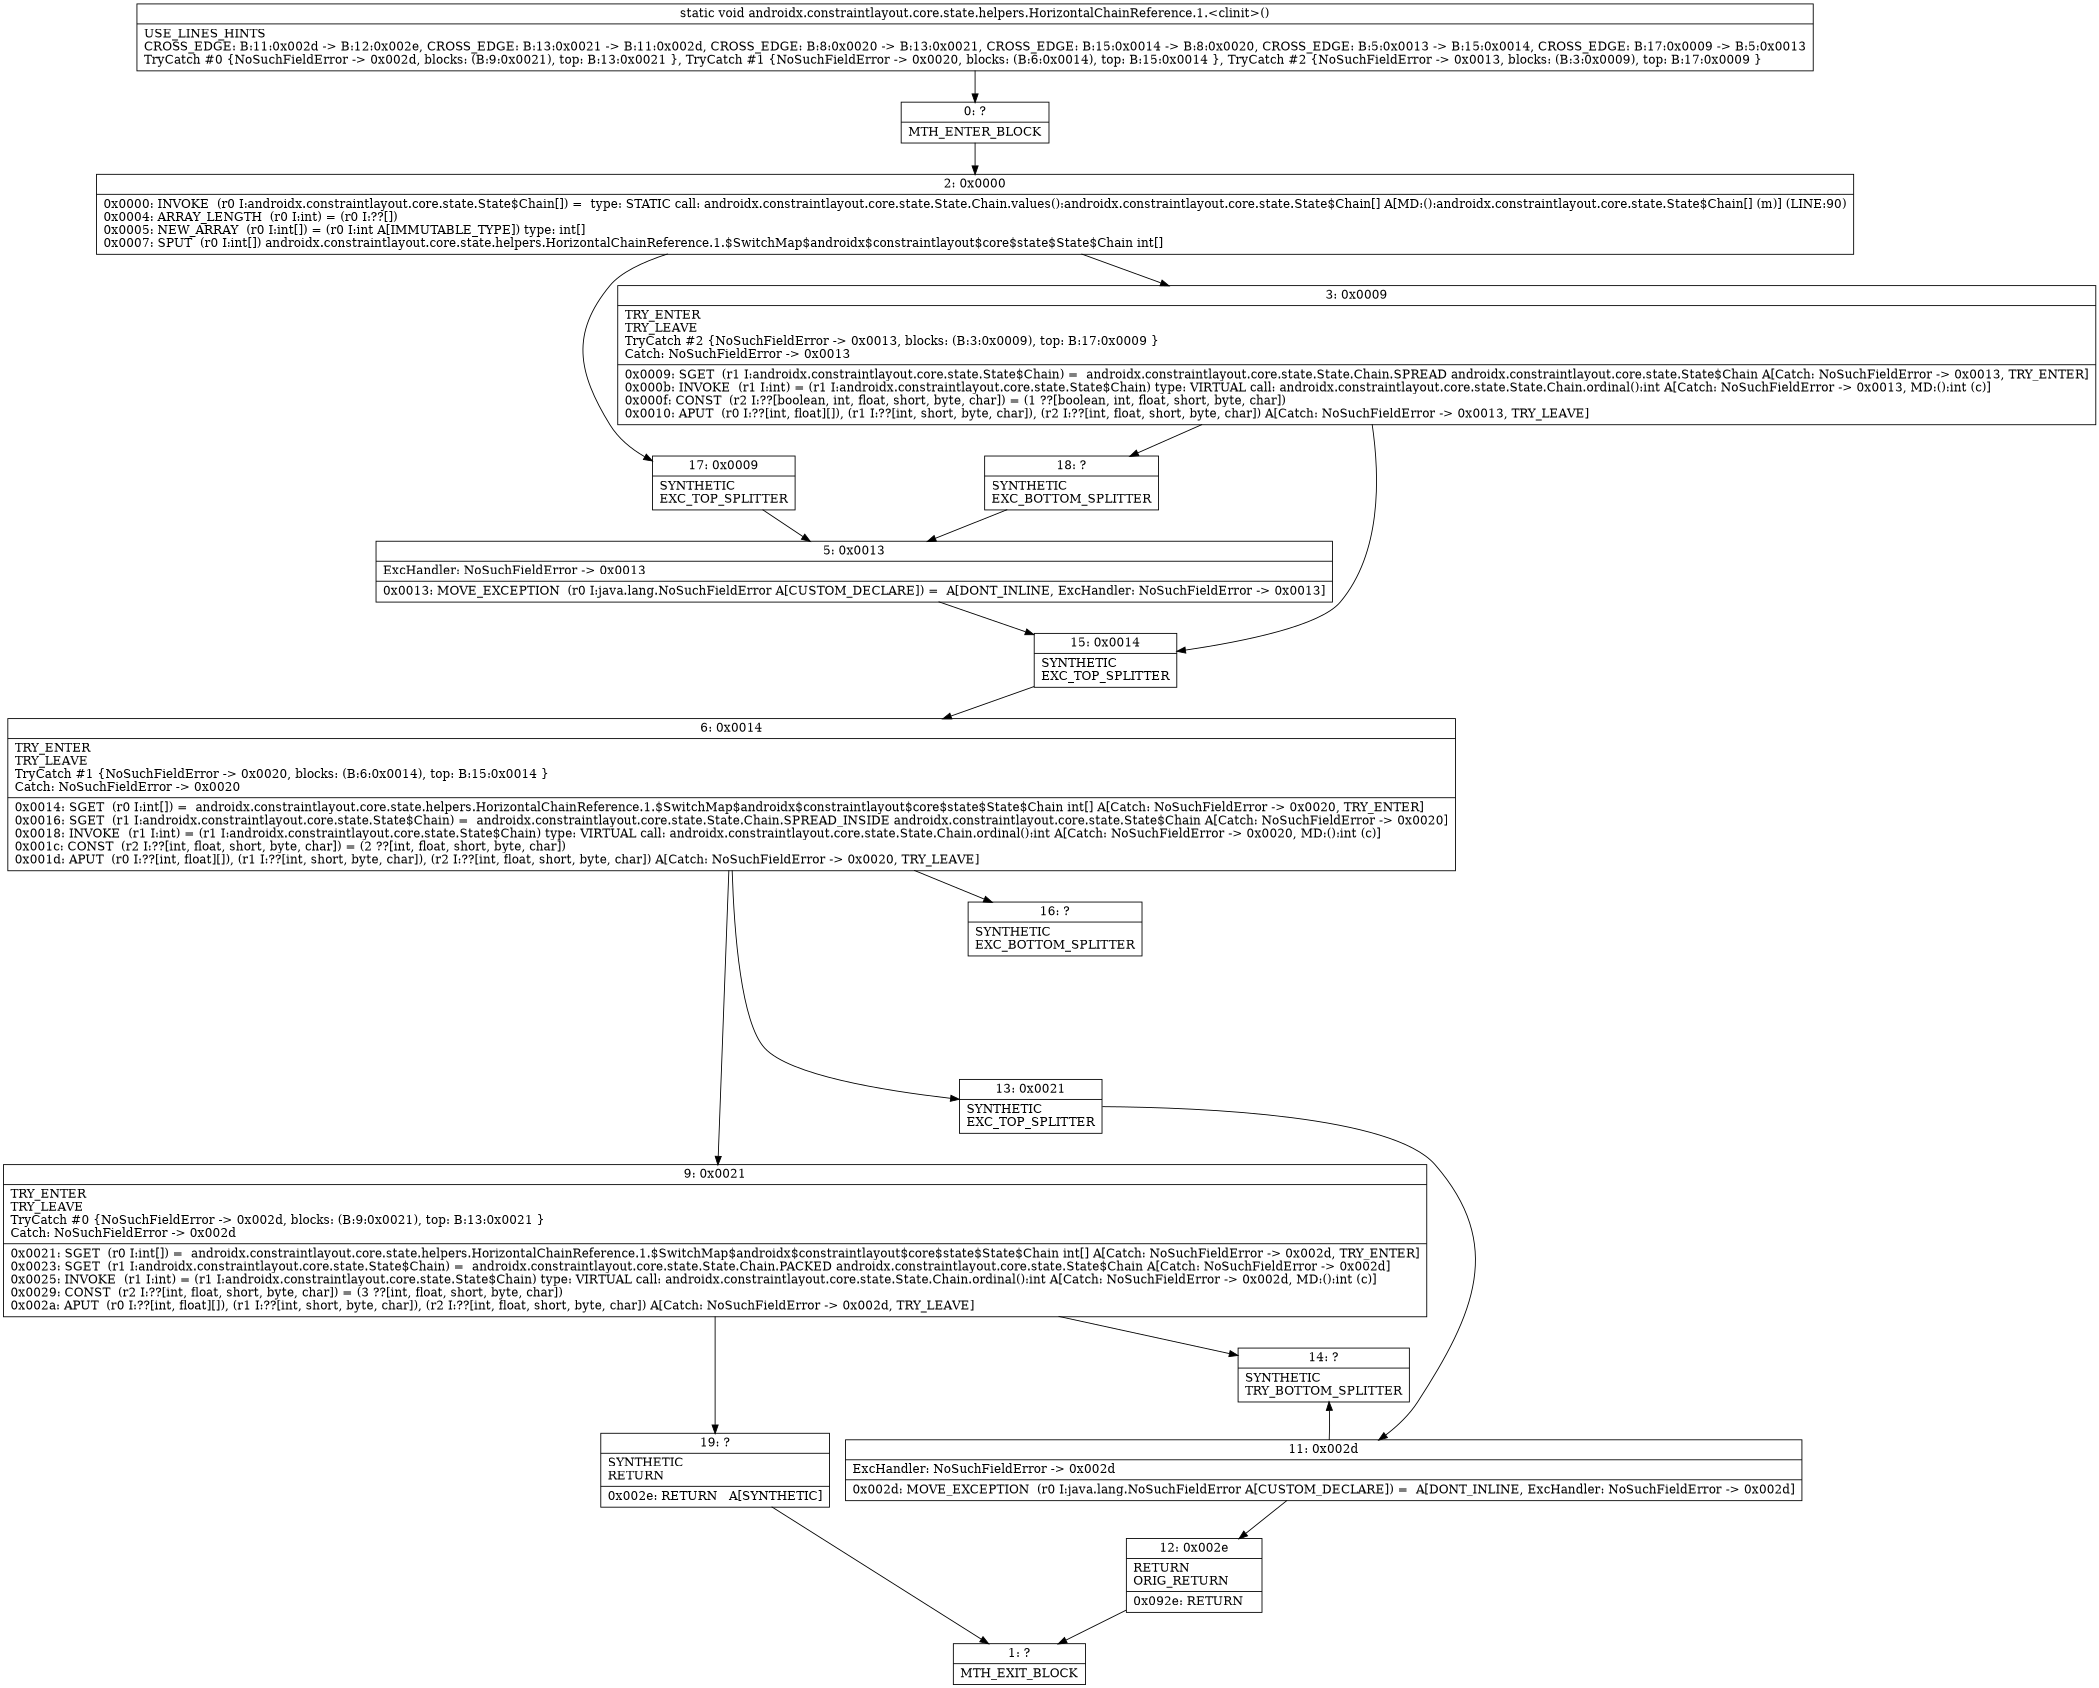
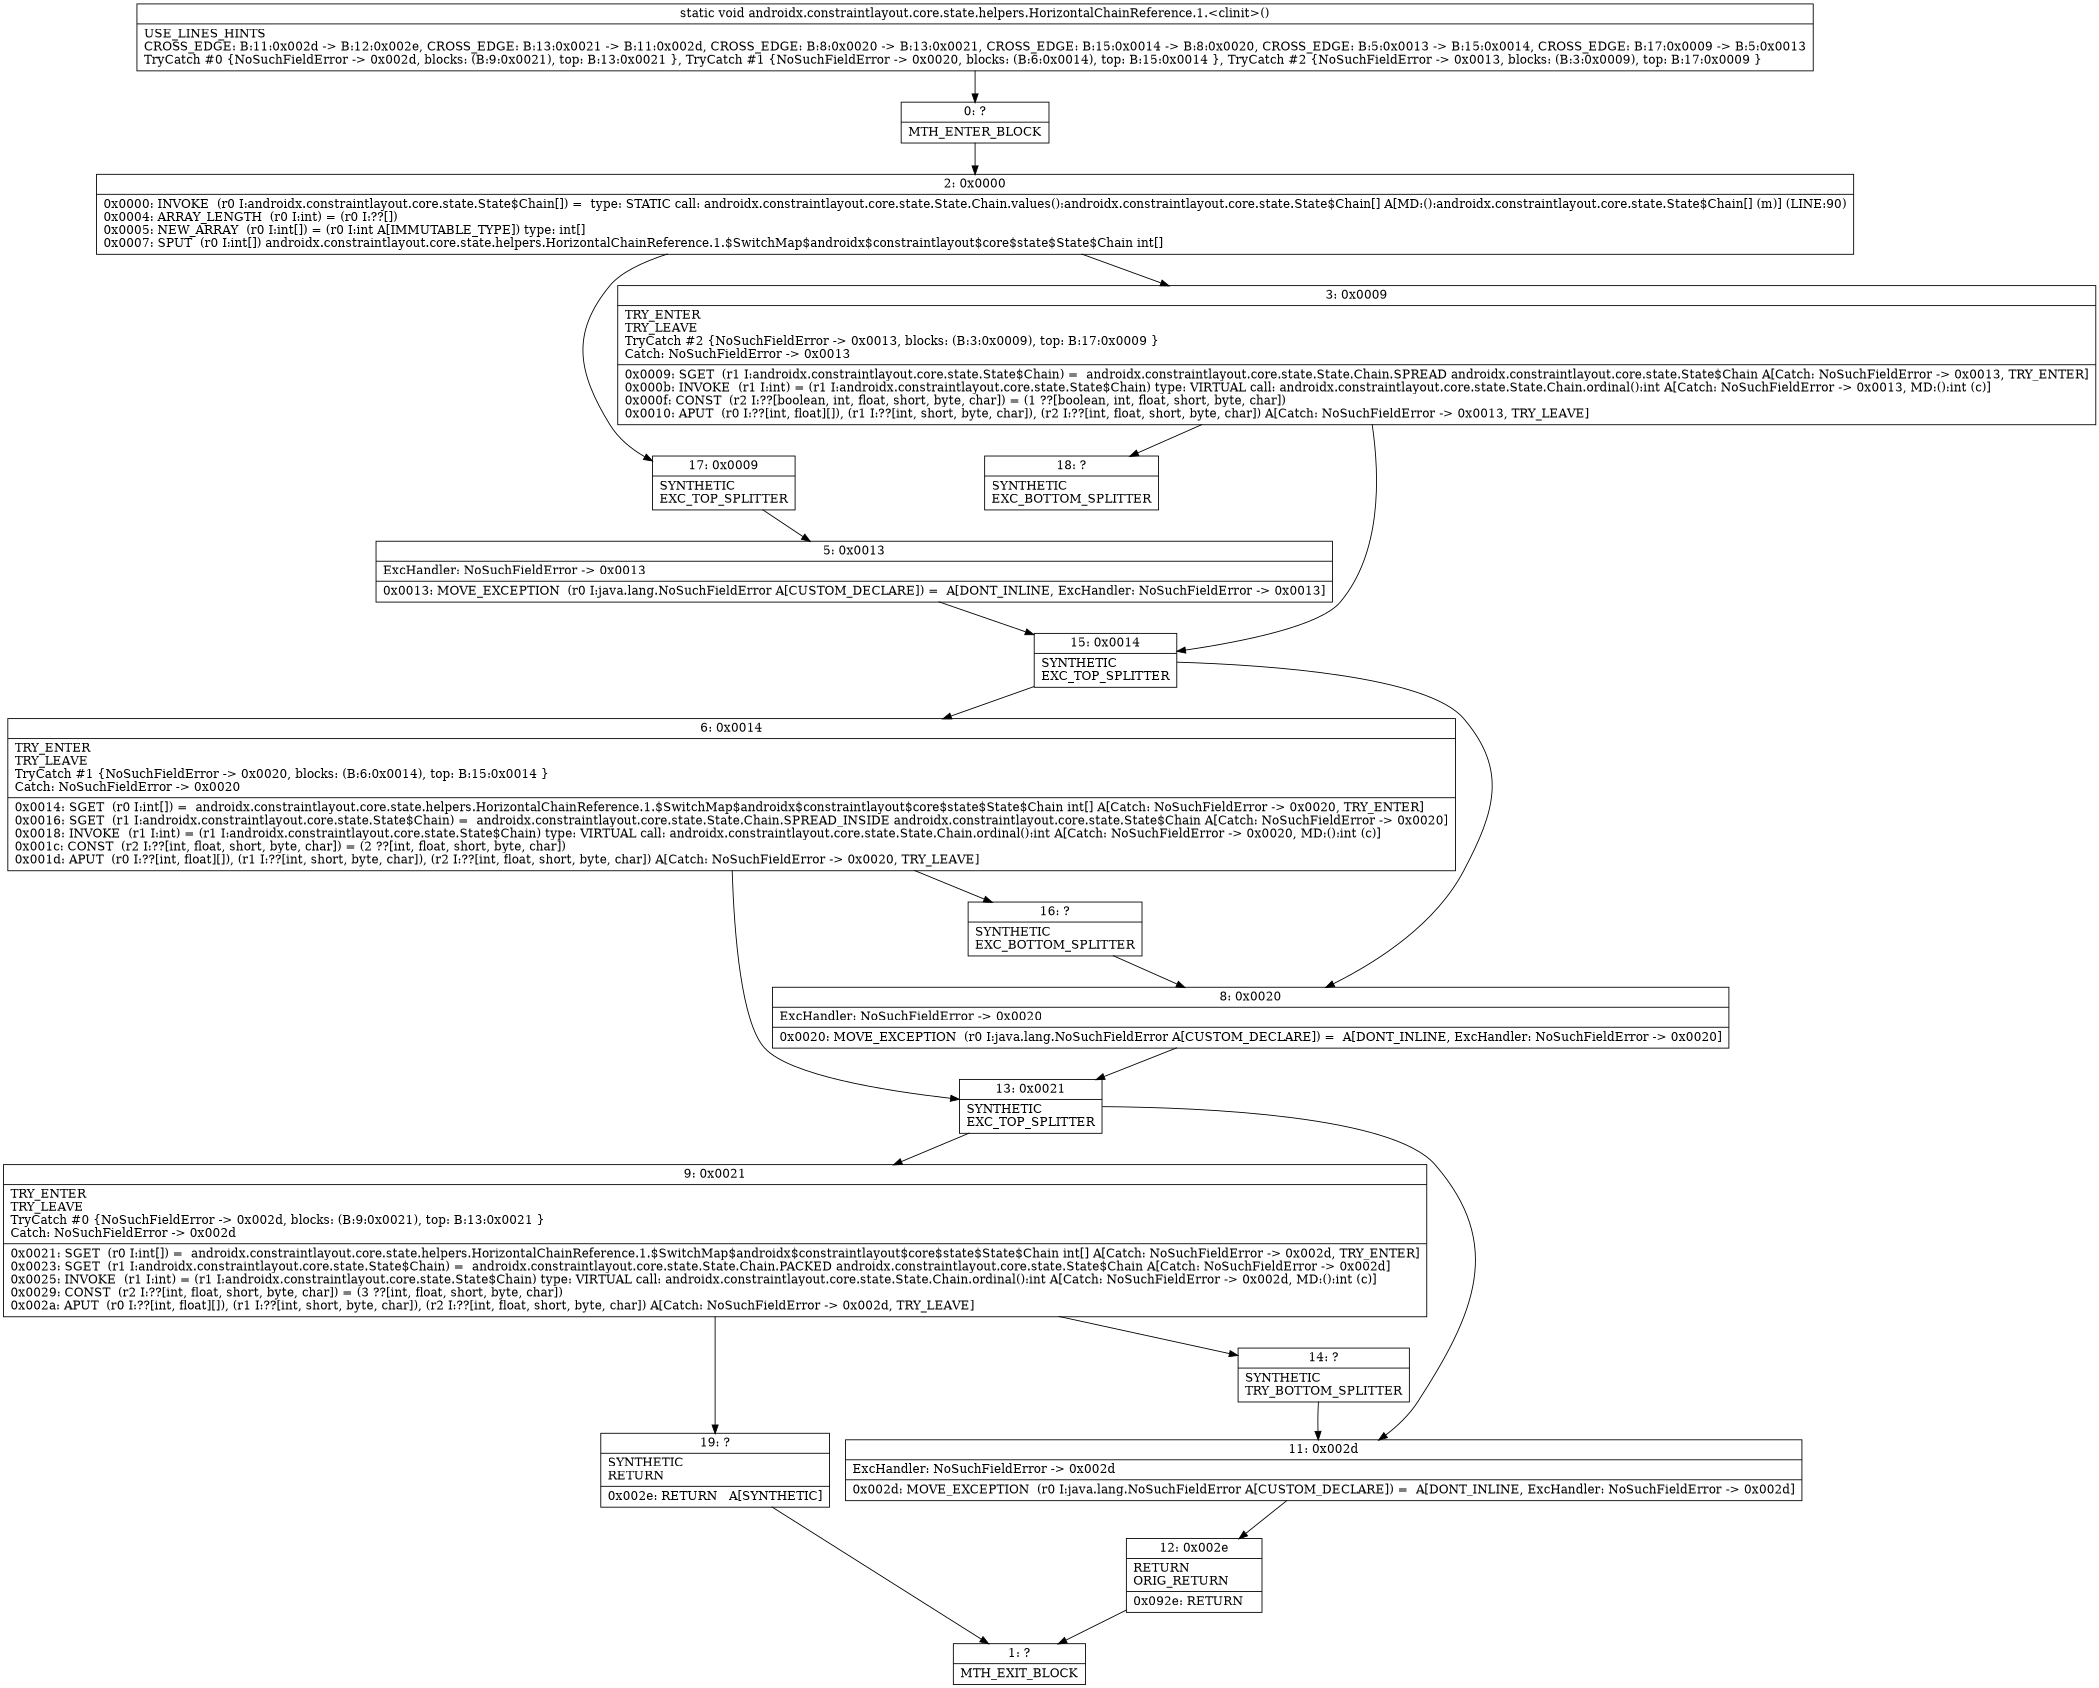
(971, 524) -> none
(724, 1013) -> (936, 1147)
none -> (1251, 1018)
(1330, 1425) -> (1318, 1416)
